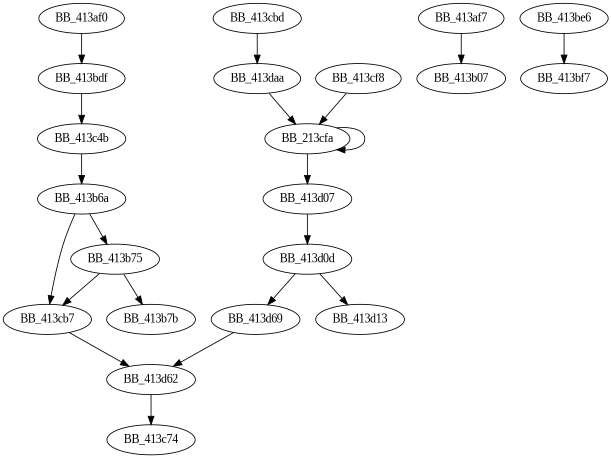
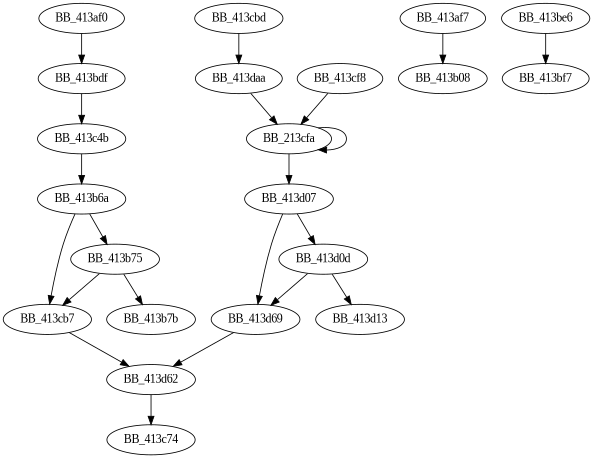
(461, 79) -> (443, 79)
none -> (269, 254)
